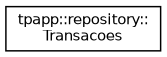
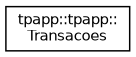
(83, 29) -> (68, 29)
